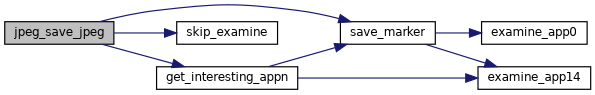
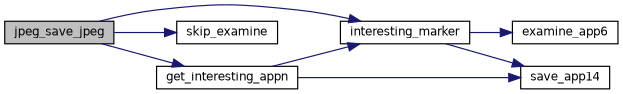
(388, 33) -> (405, 33)
(534, 33) -> (565, 33)
(534, 78) -> (565, 78)
